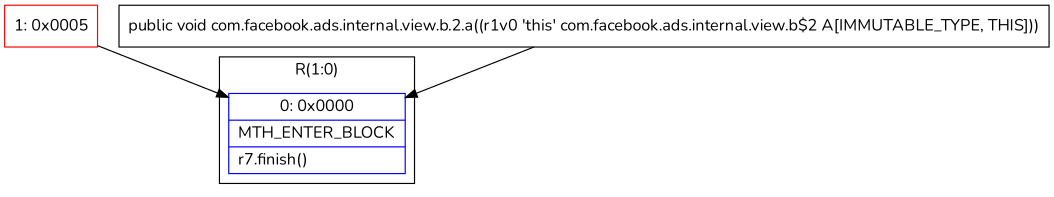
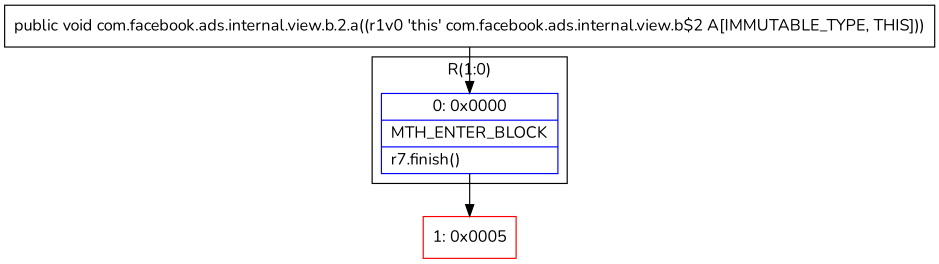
(158, 69) -> (470, 191)
